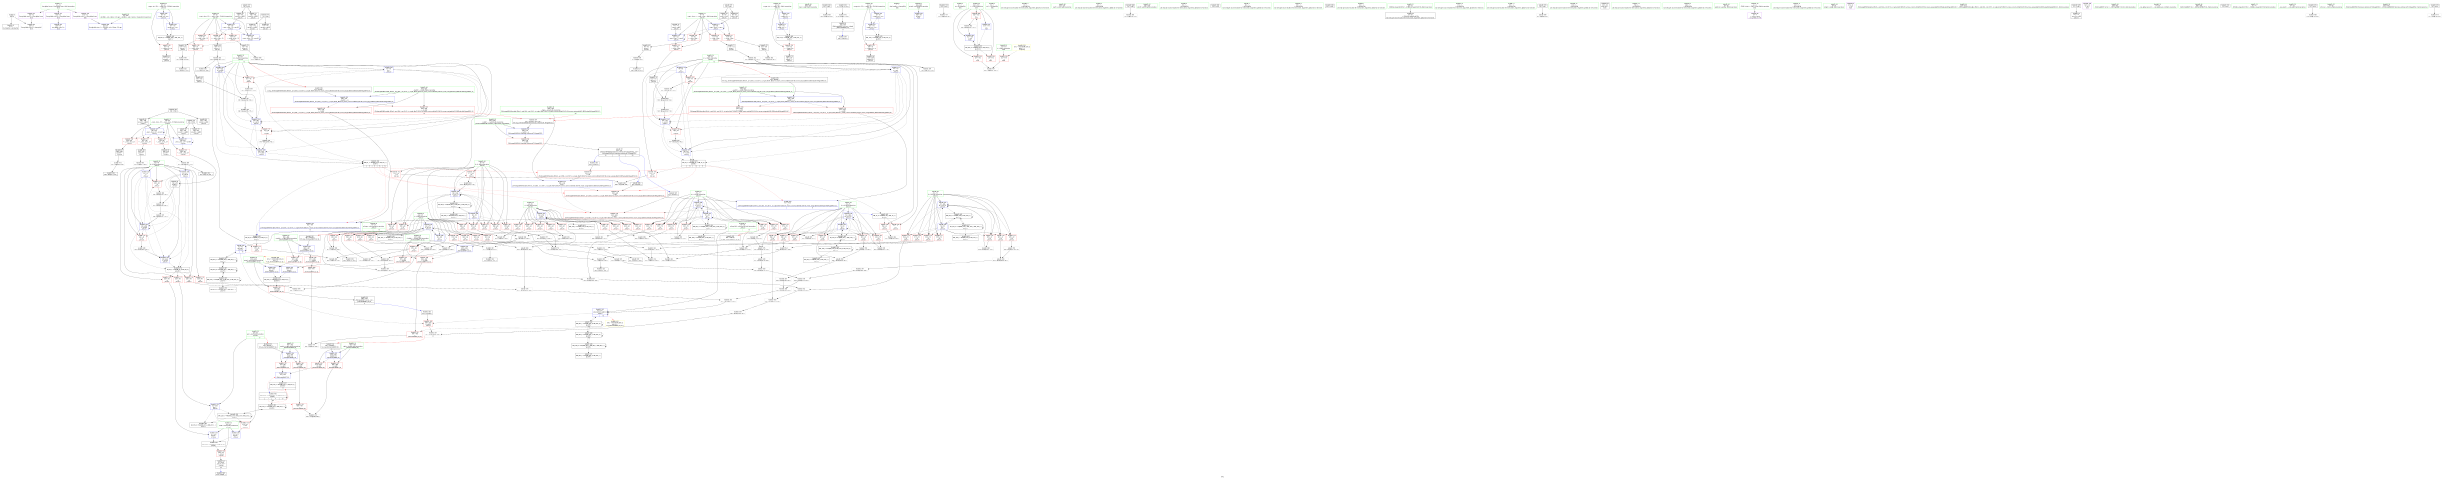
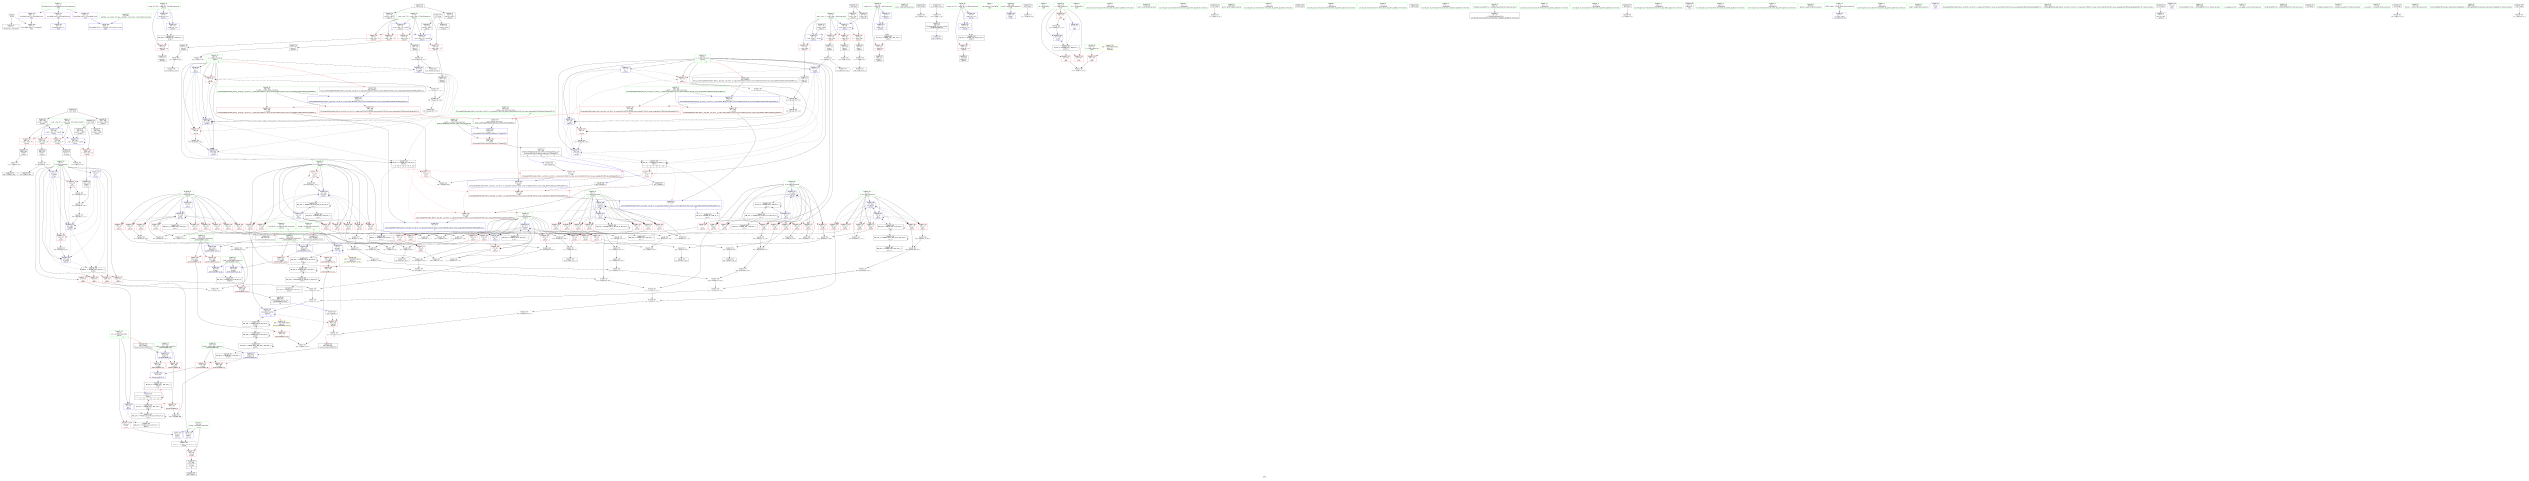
none -> (188, 205)
